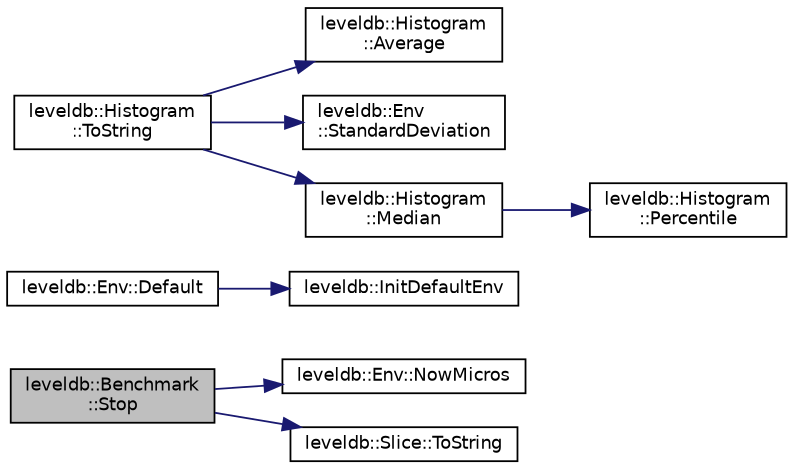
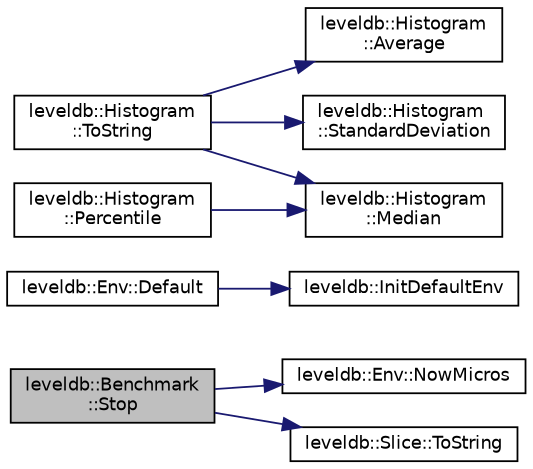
(404, 122) -> (404, 122)
(537, 210) -> (249, 210)
